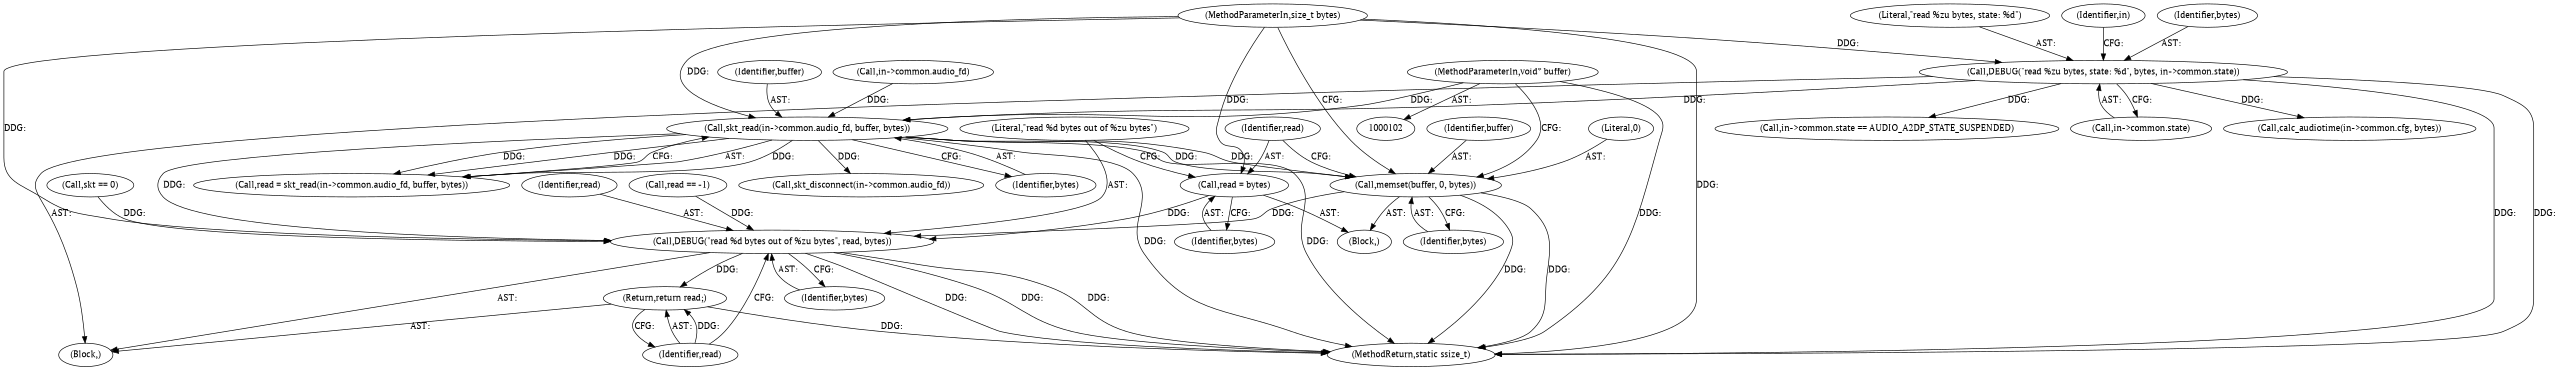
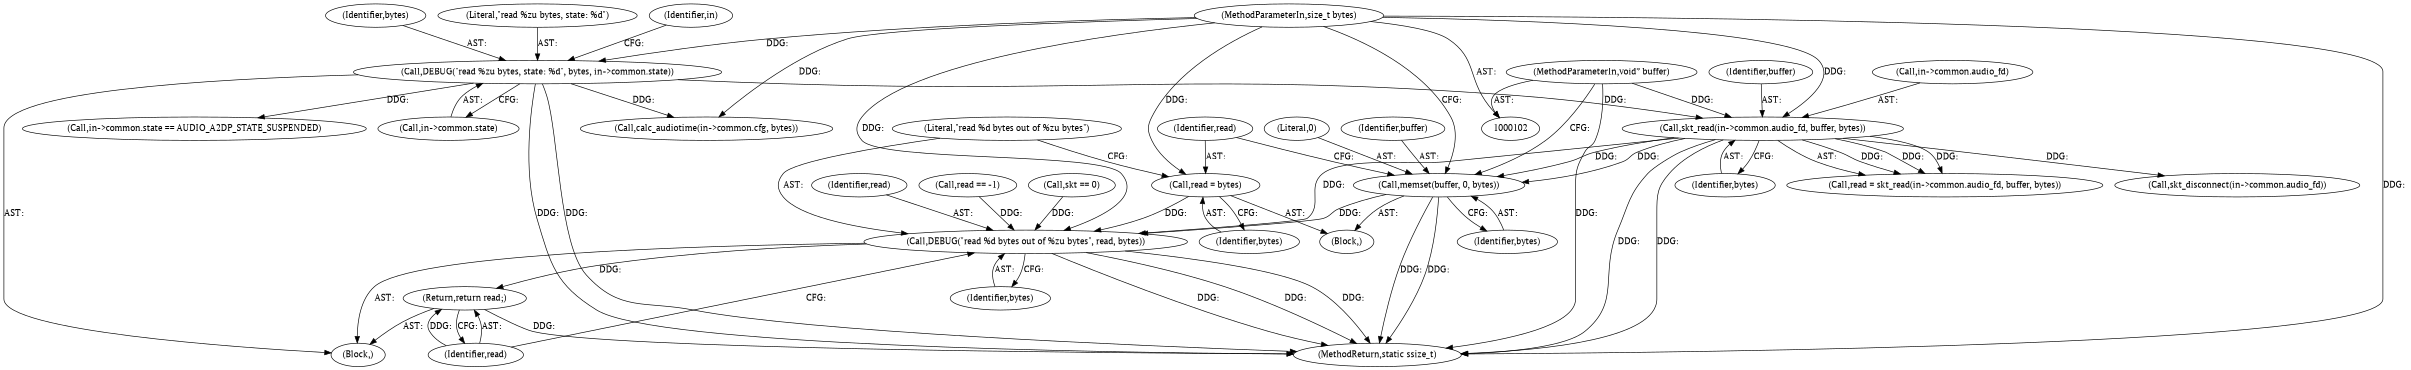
none -> (863, 36)
none -> (1452, 42)
(879, 100) -> (1889, 100)
(645, 158) -> none
